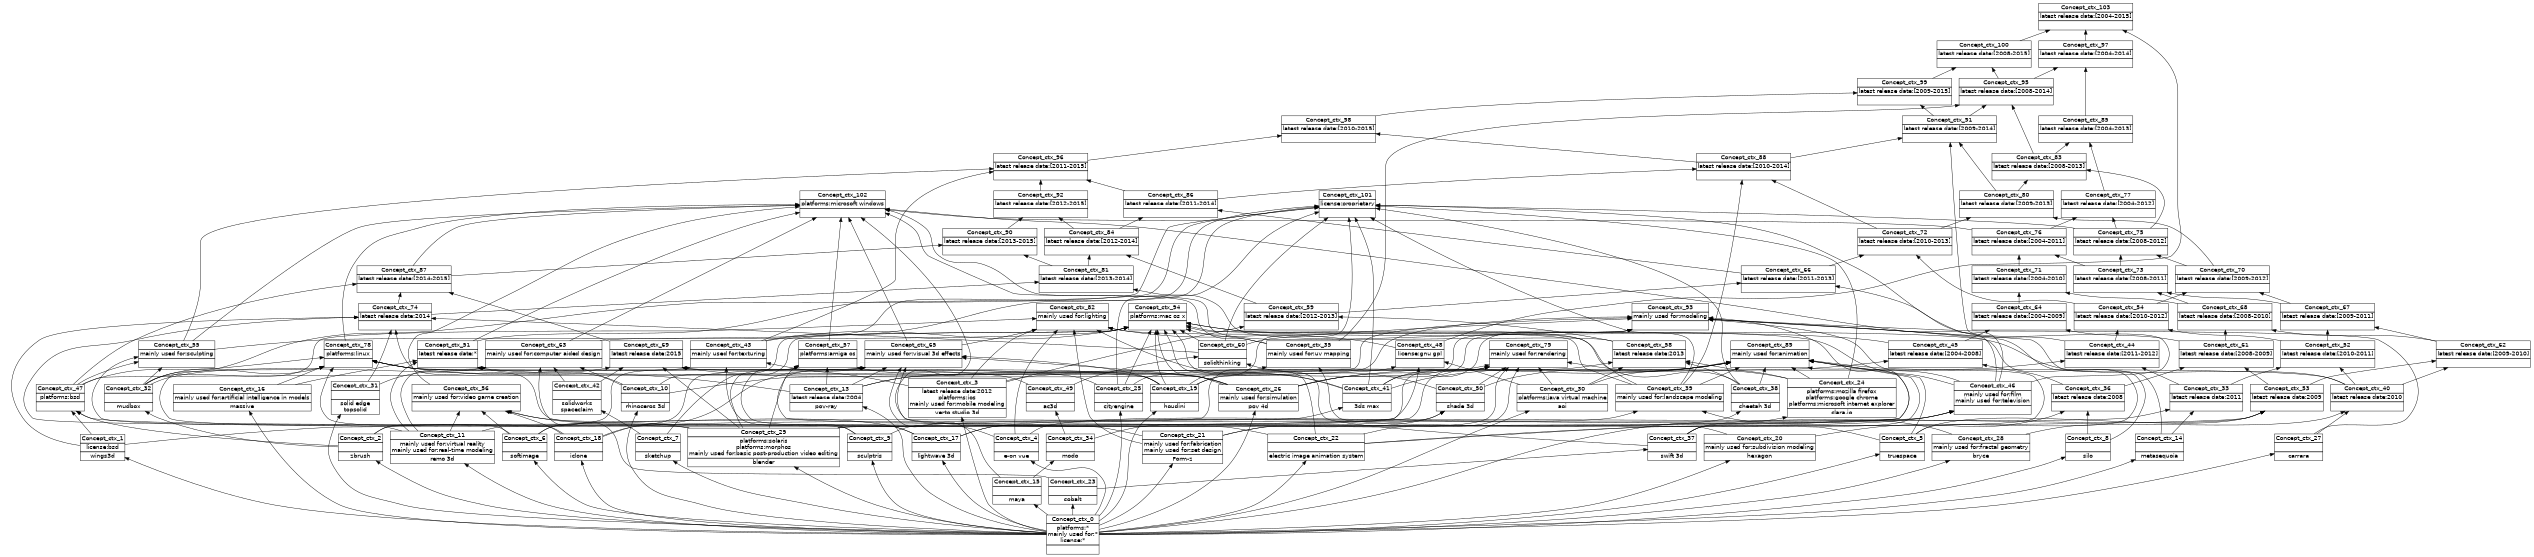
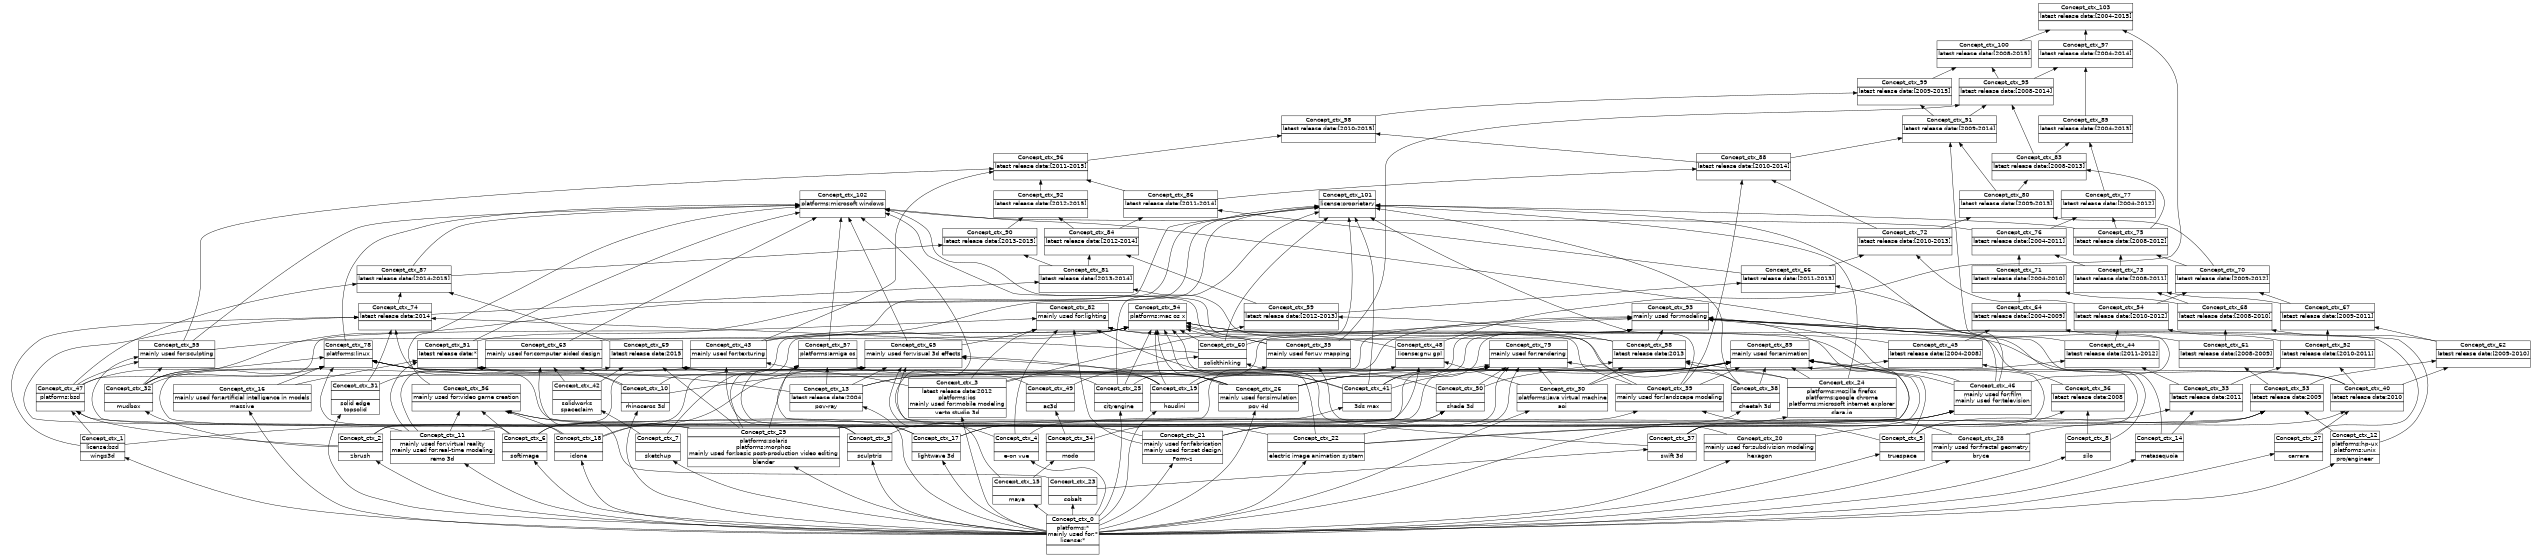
none -> (1659, 337)
(2152, 377) -> none
none -> (2355, 447)
